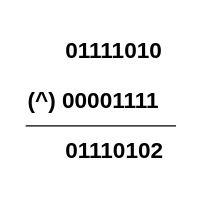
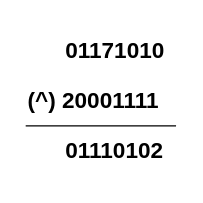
(99, 51) -> (99, 51)
(77, 101) -> (77, 101)
